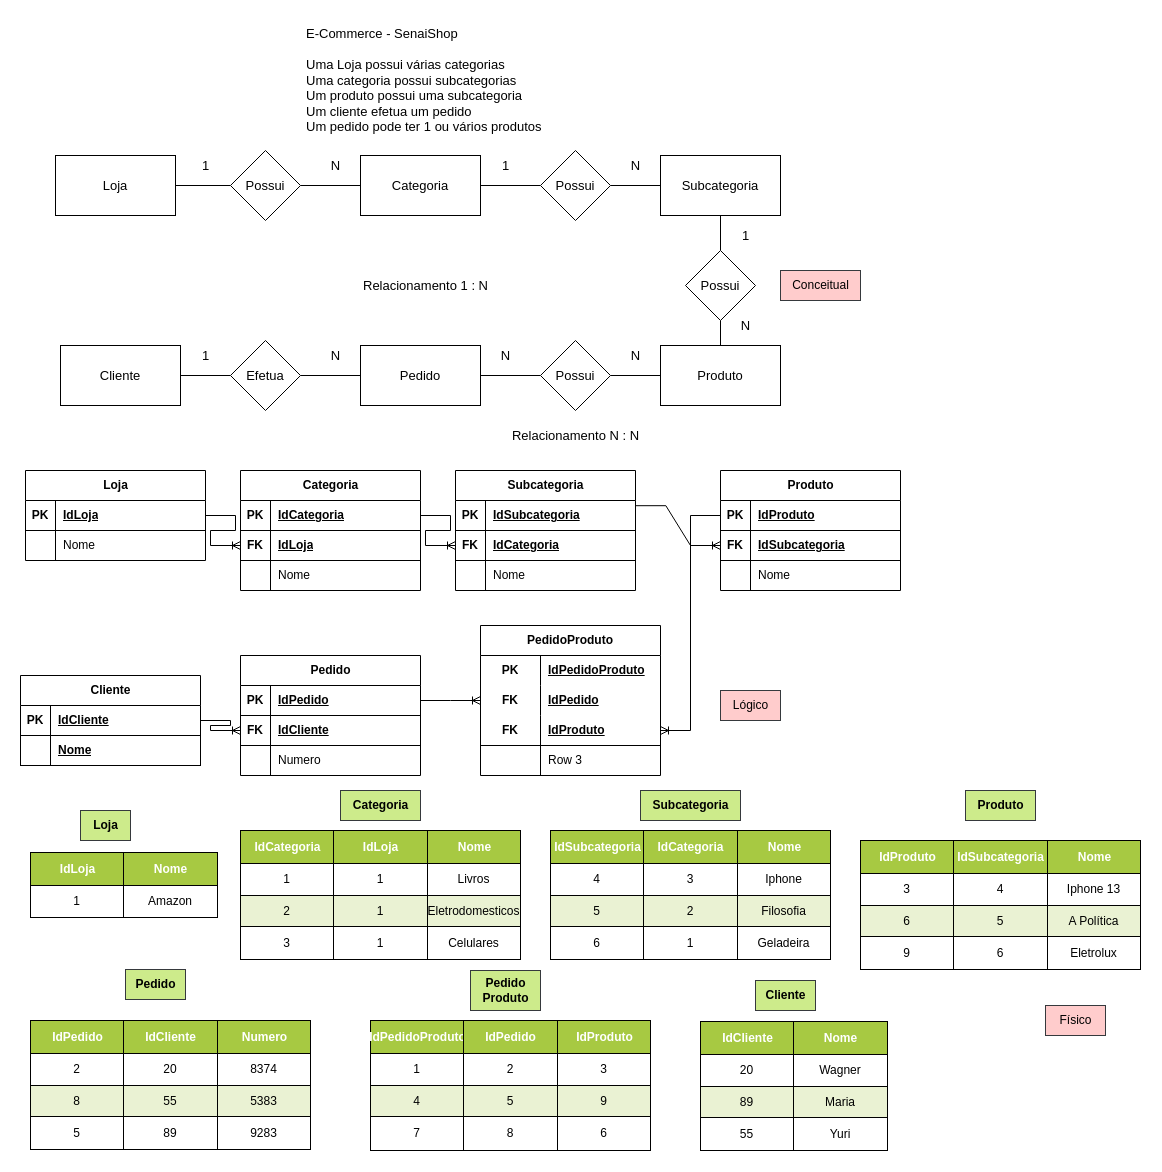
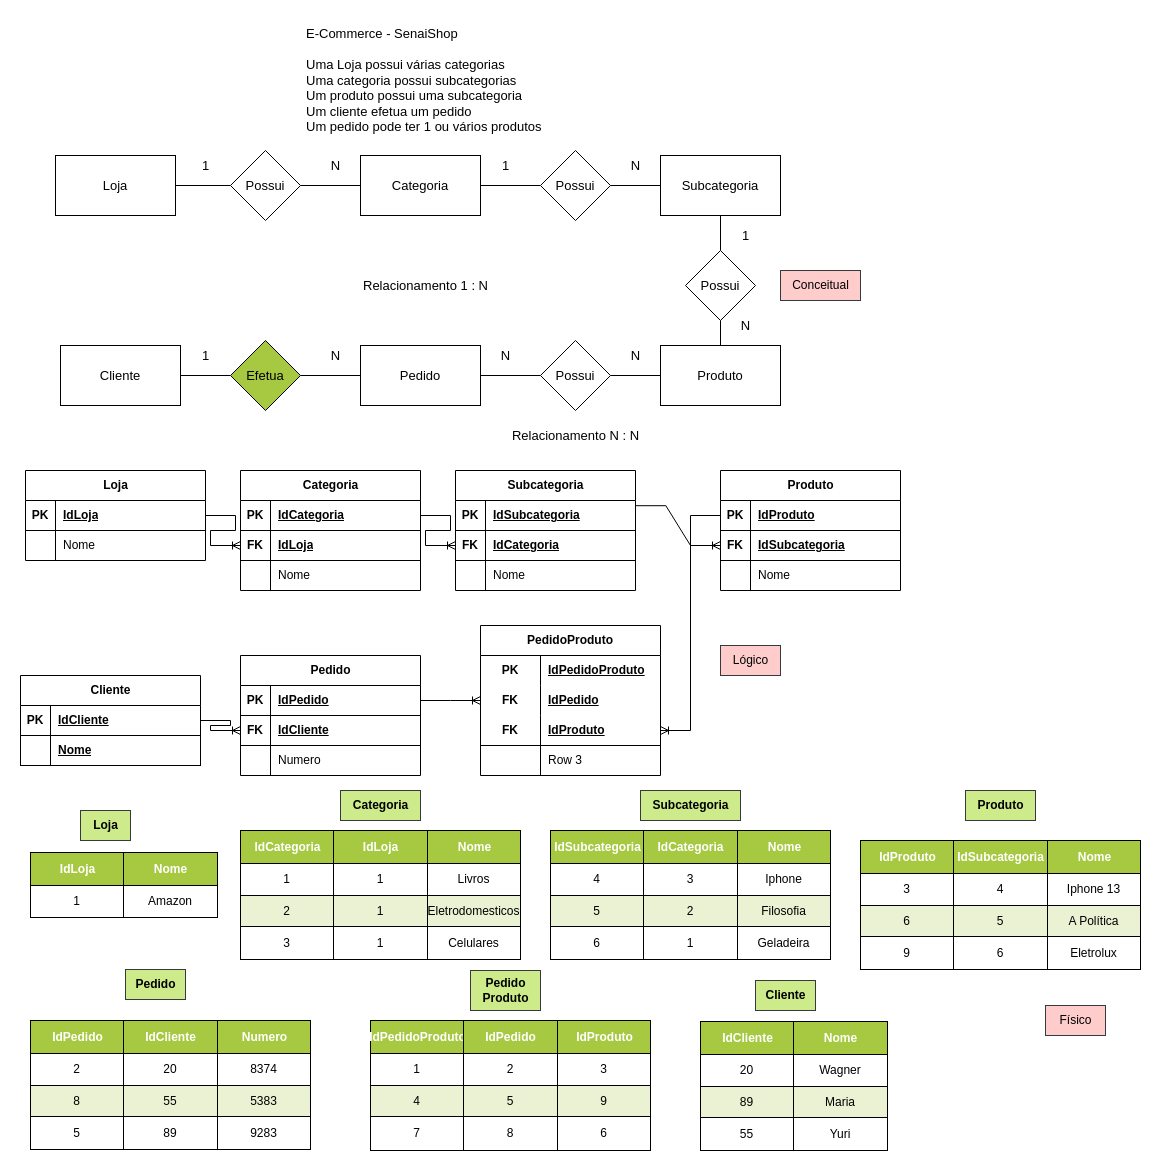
(266, 376) -> (266, 376)
(751, 706) -> (751, 661)
